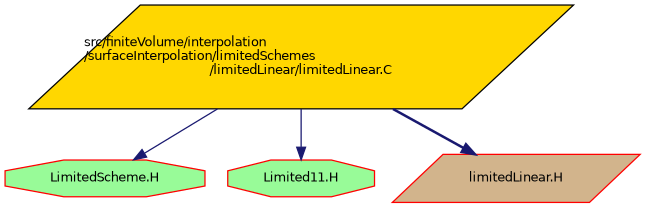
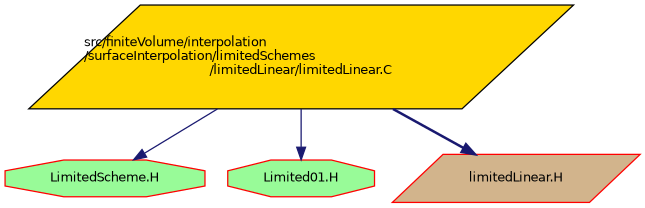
(301, 178) -> (301, 178)
